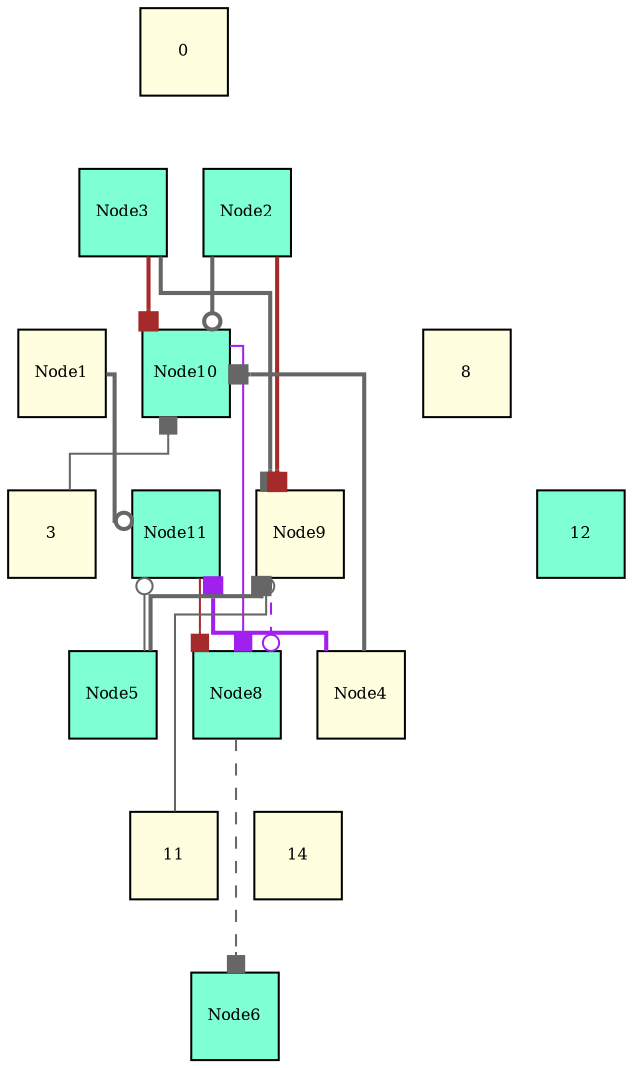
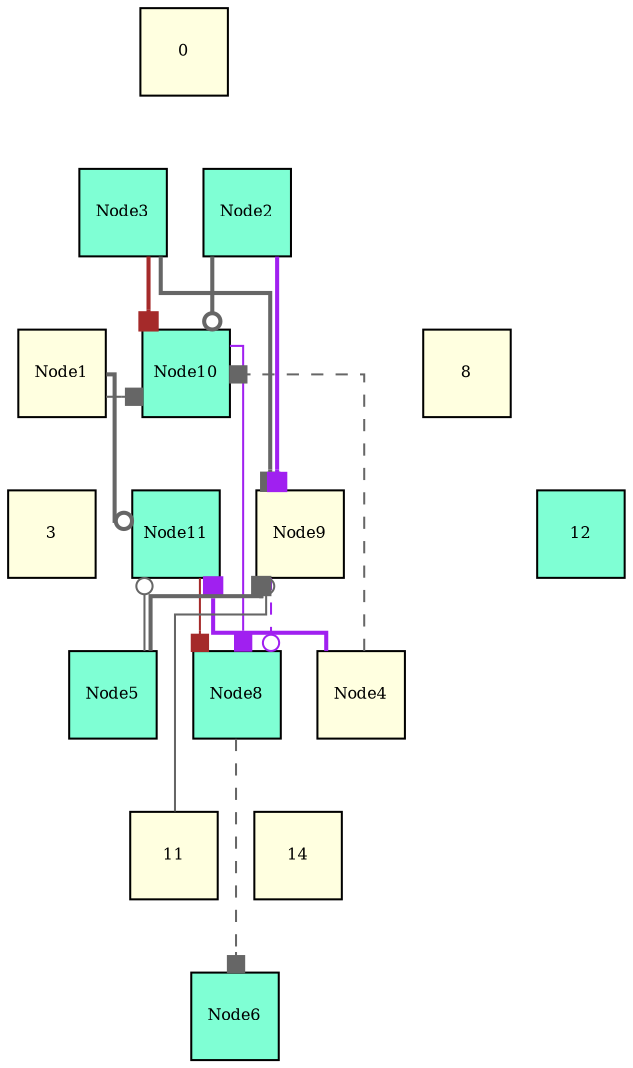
(277, 363) -> (277, 363)
(101, 454) -> (114, 397)
(364, 456) -> (364, 456)
